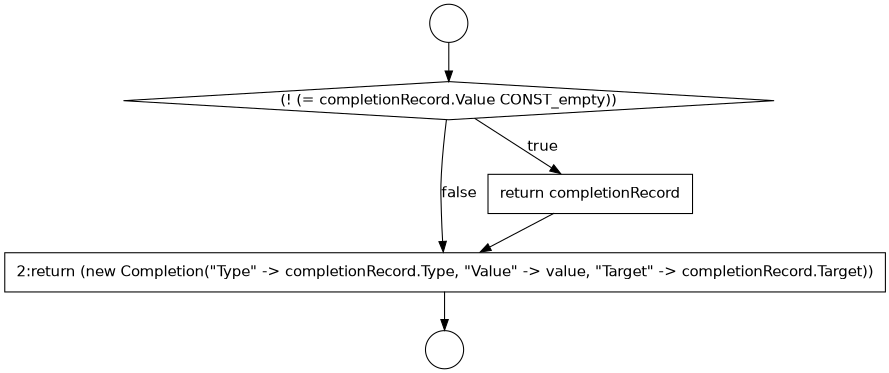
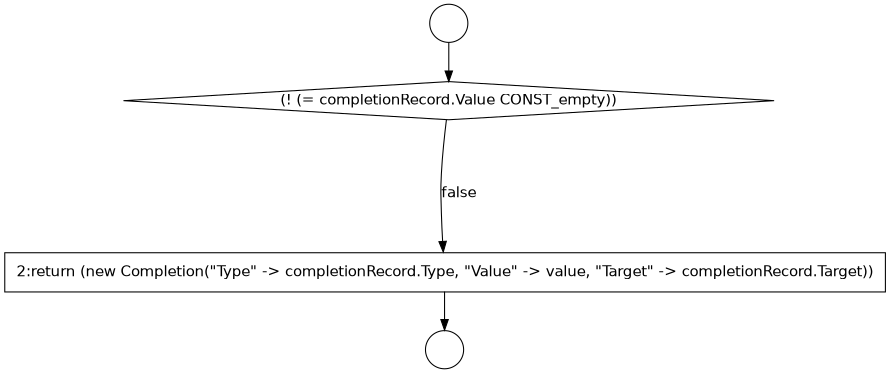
(590, 193) -> none
